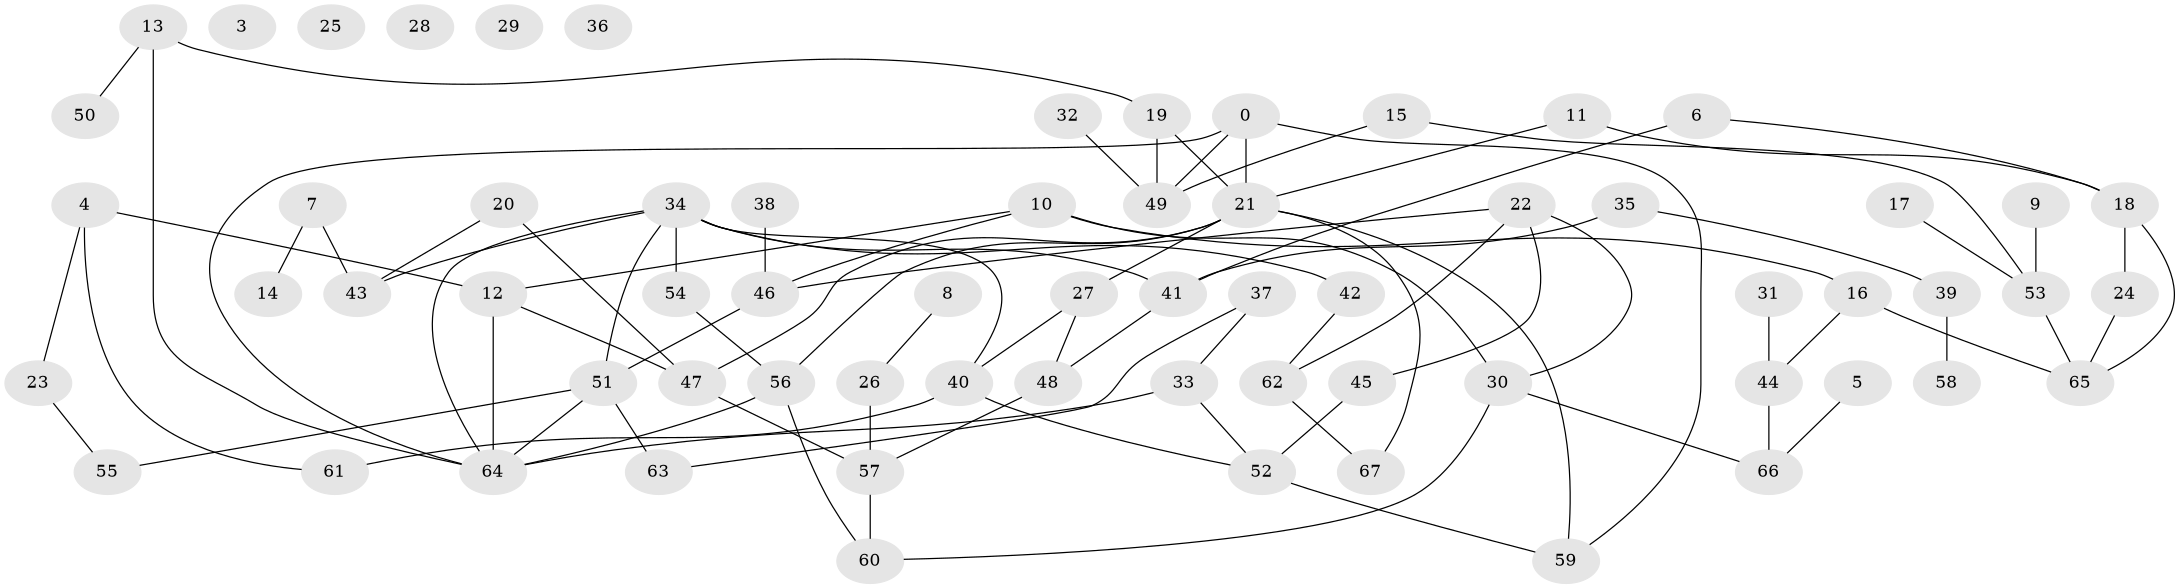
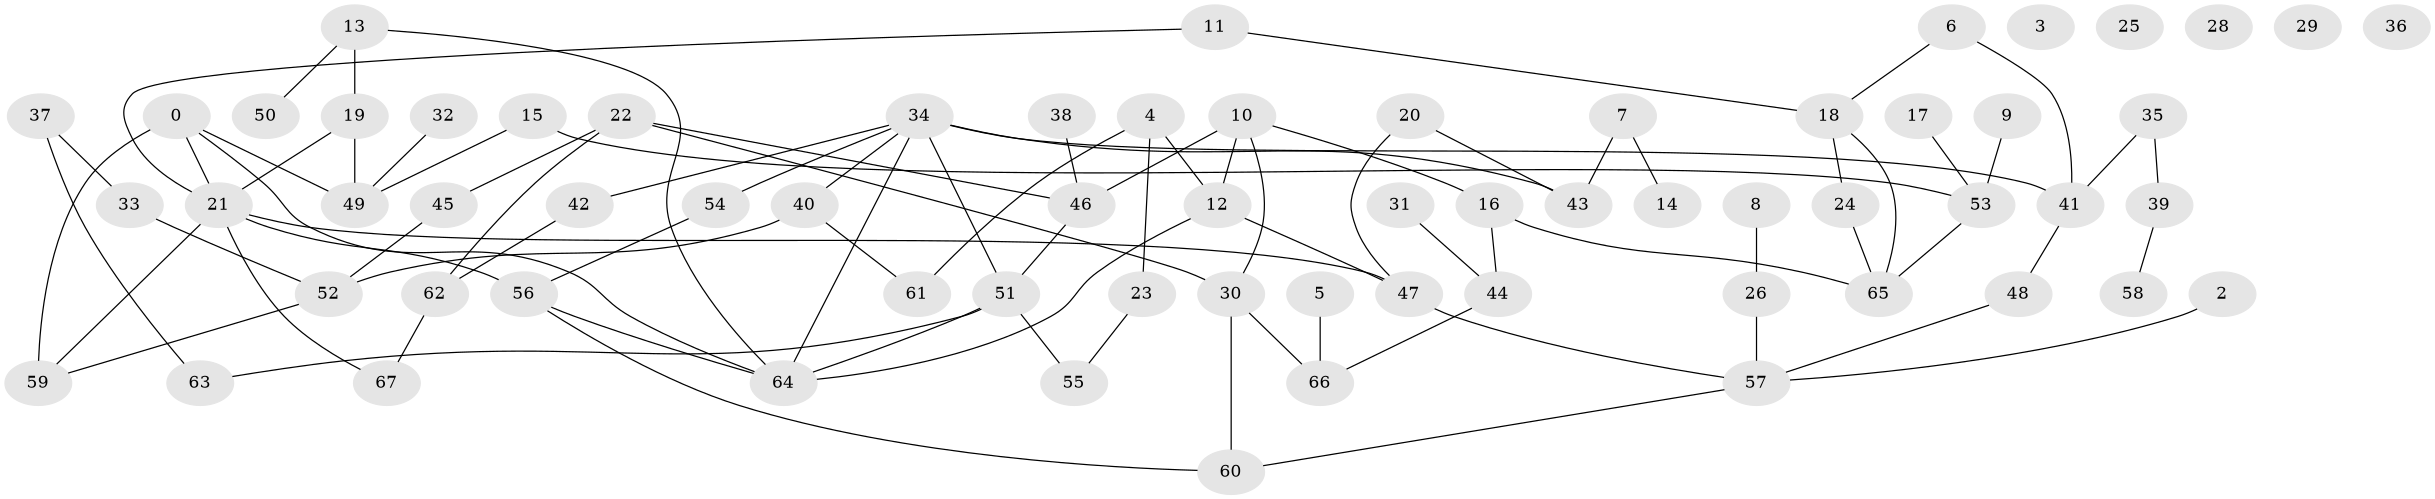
(1084, 294) -> none
none -> (2223, 294)
(840, 431) -> none
